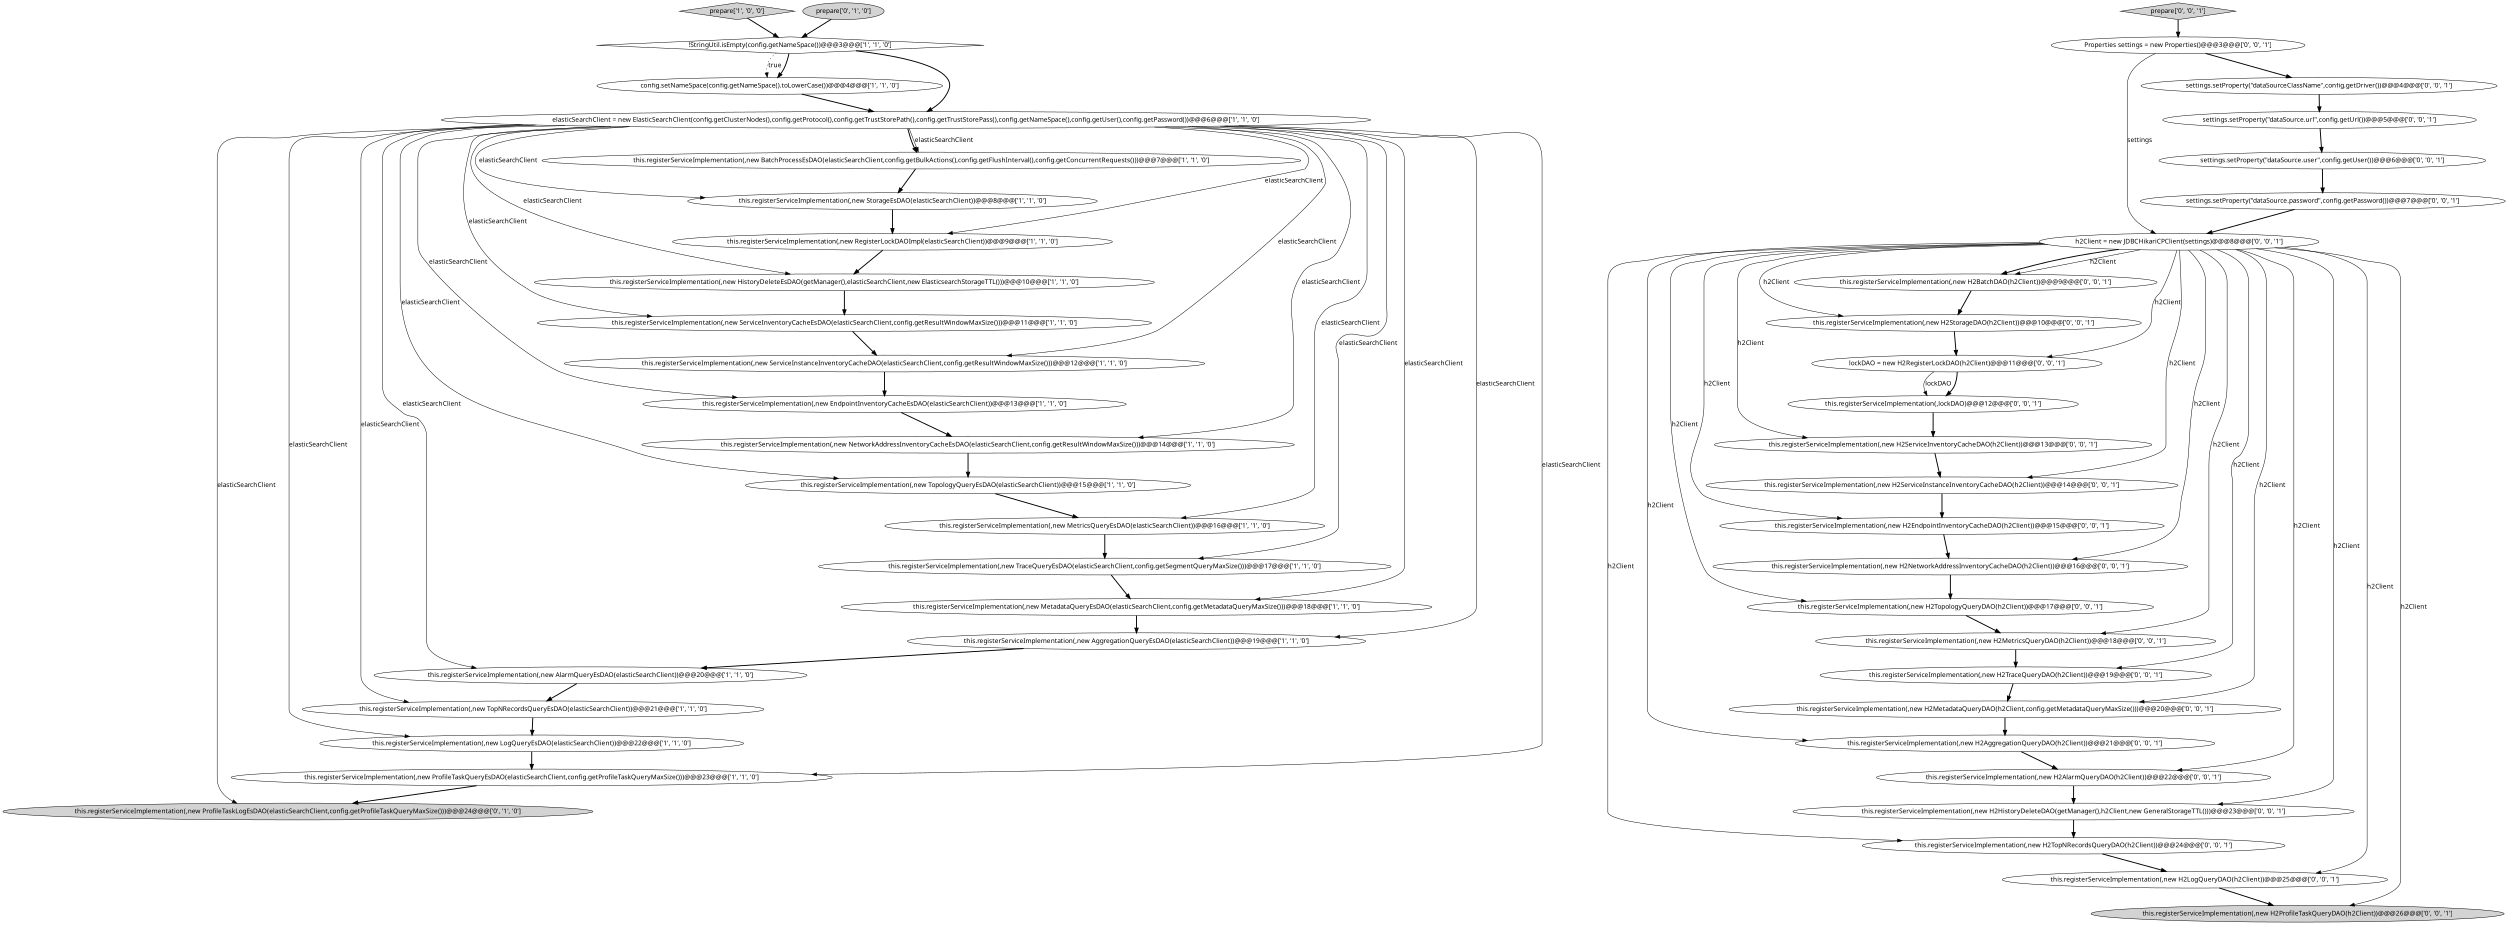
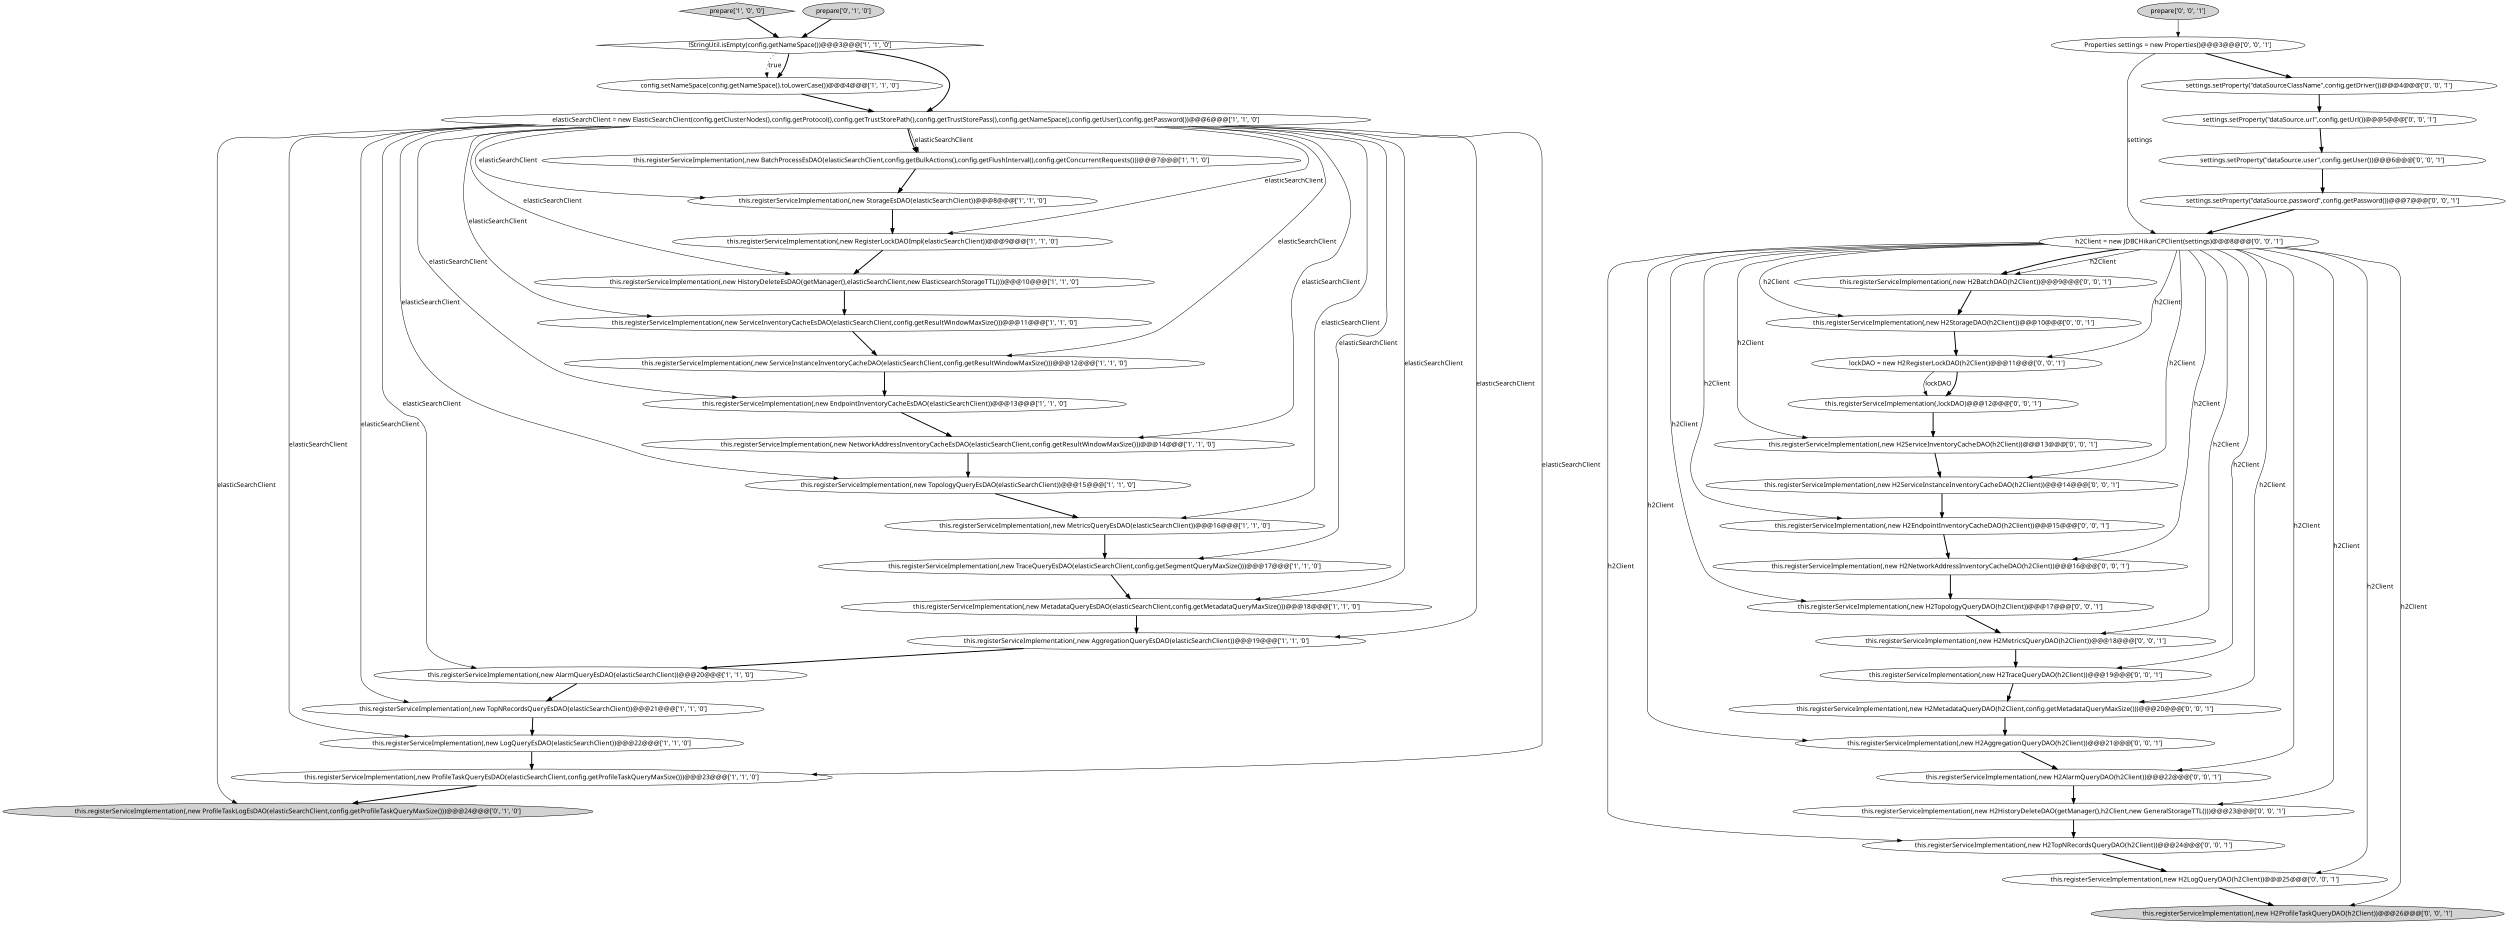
(2178, 11) -> (2178, 11)
(2178, 26) -> (2178, 26)
